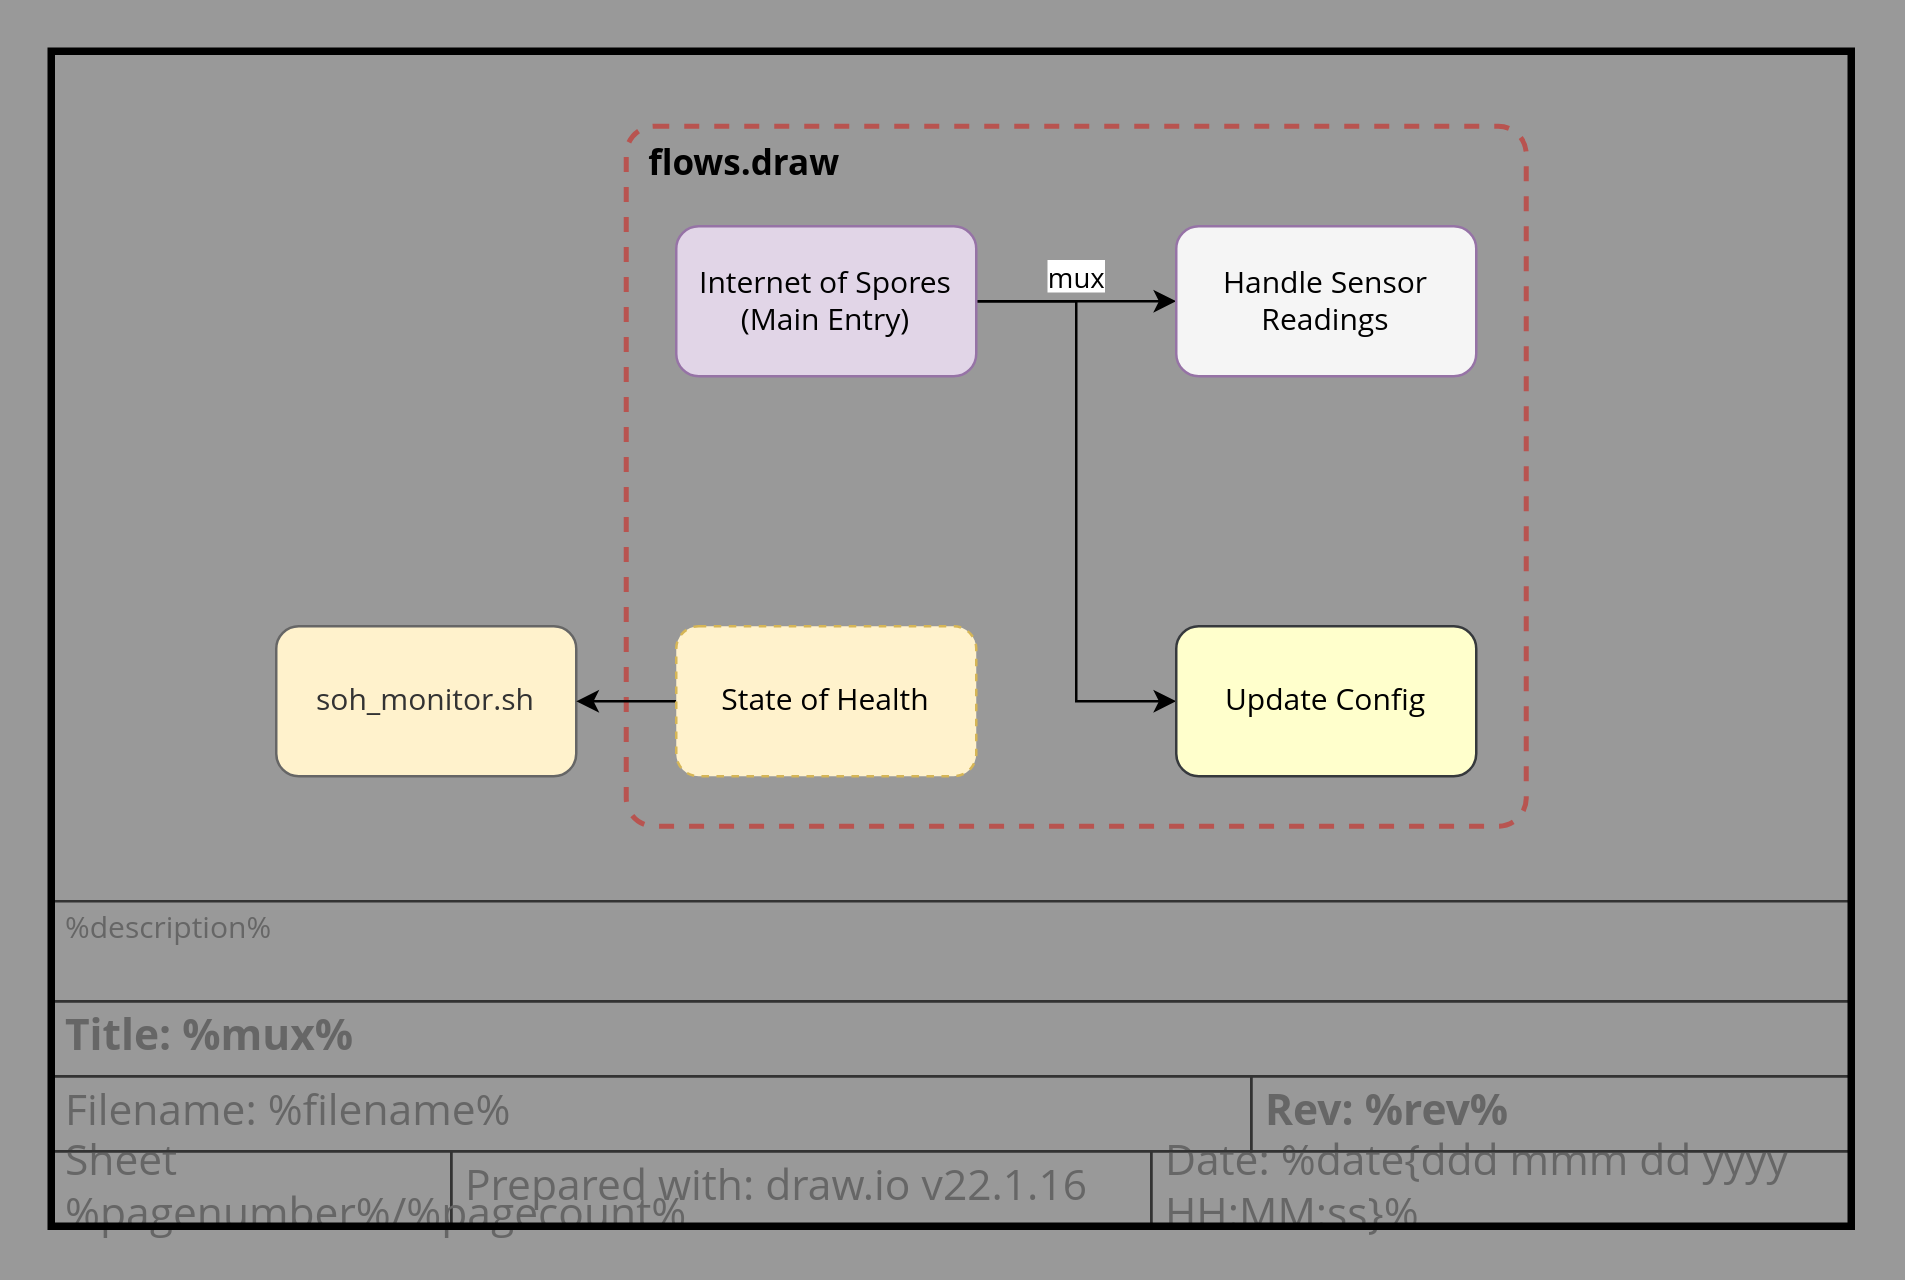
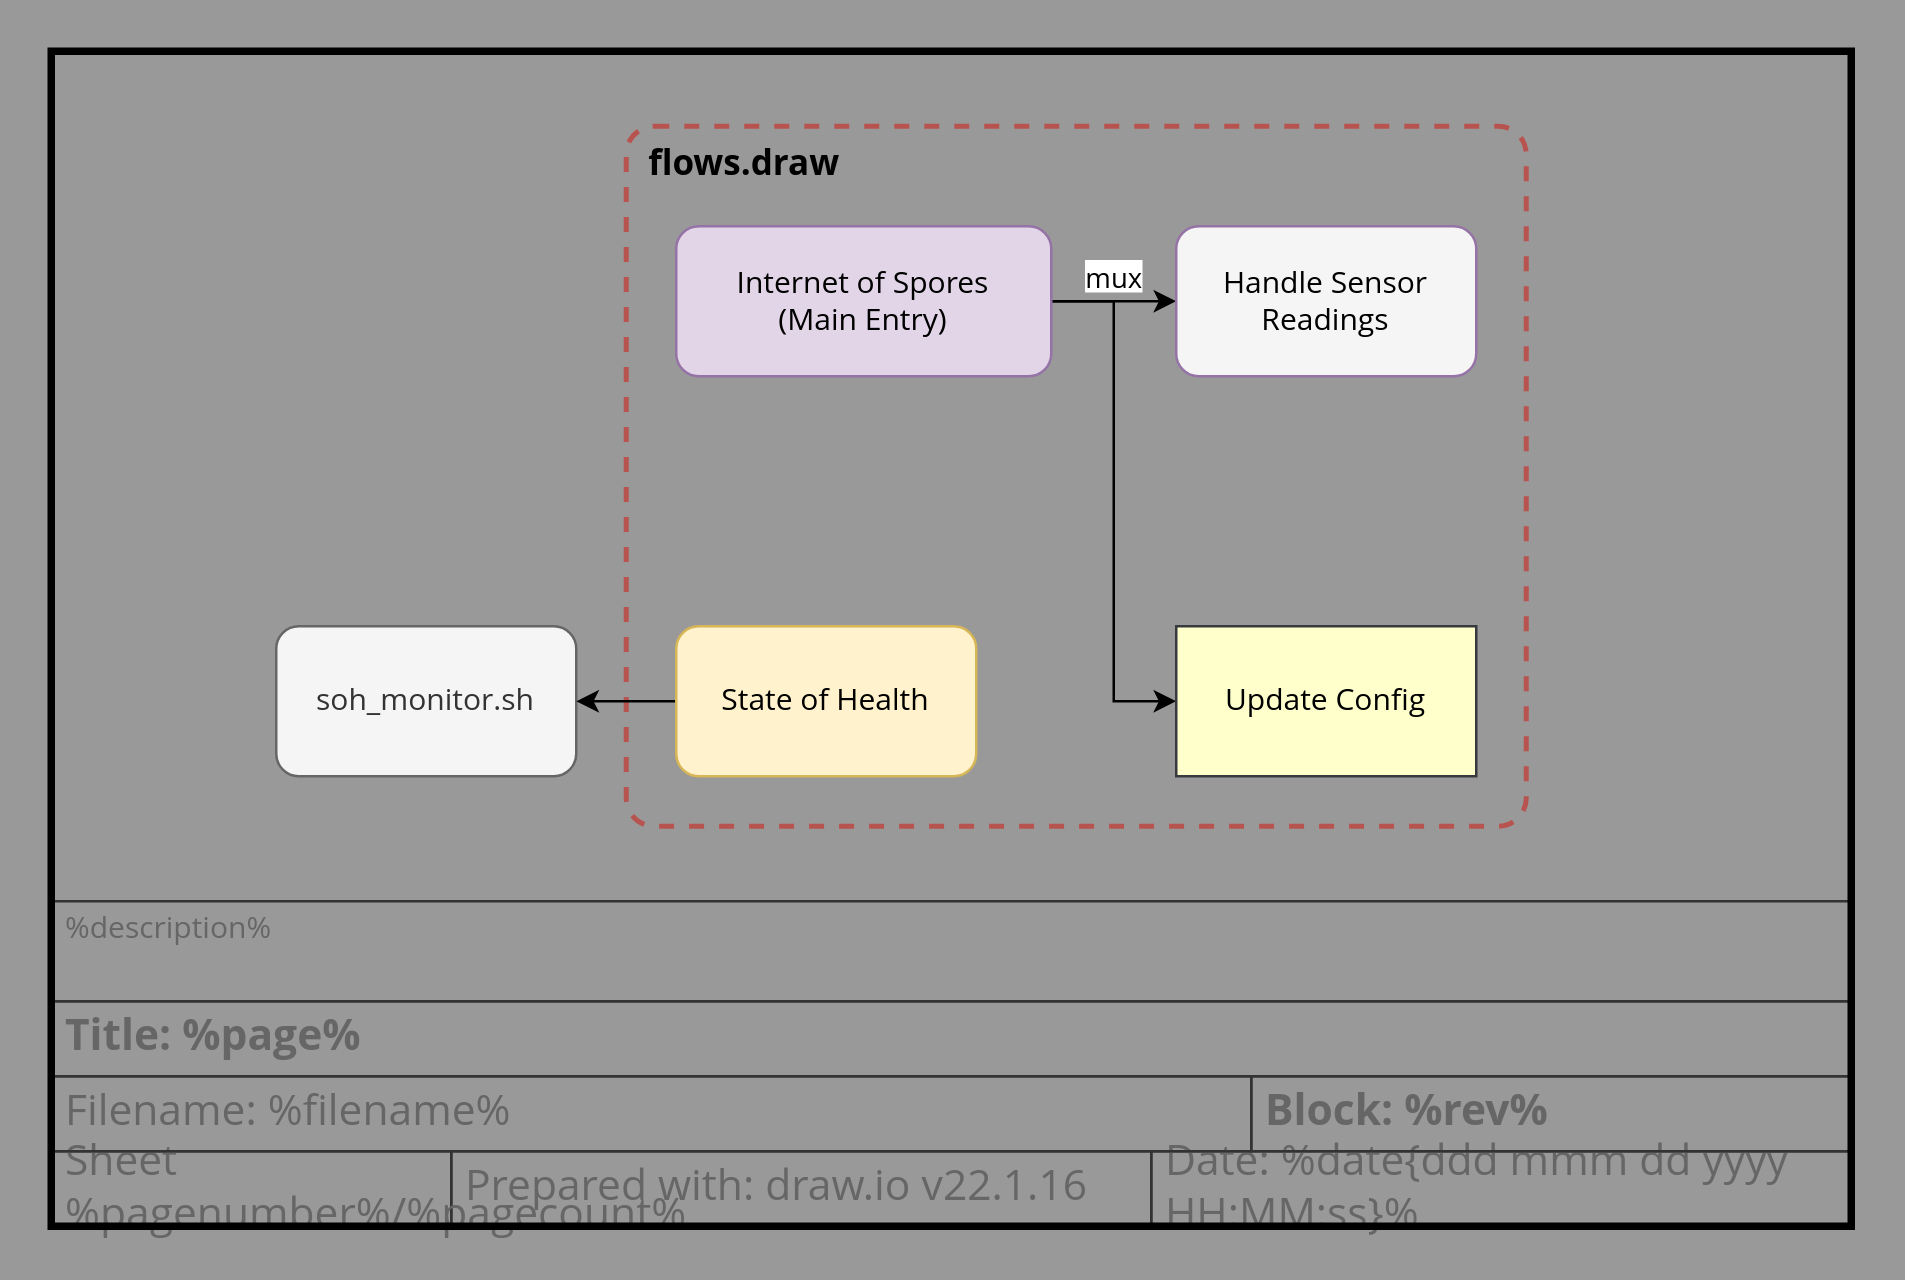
(826, 301) -> (864, 301)
(426, 701) -> (426, 701)
(826, 701) -> (826, 701)
(1326, 701) -> (1326, 701)
(187, 1036) -> (199, 1036)
(1374, 1111) -> (1392, 1111)
